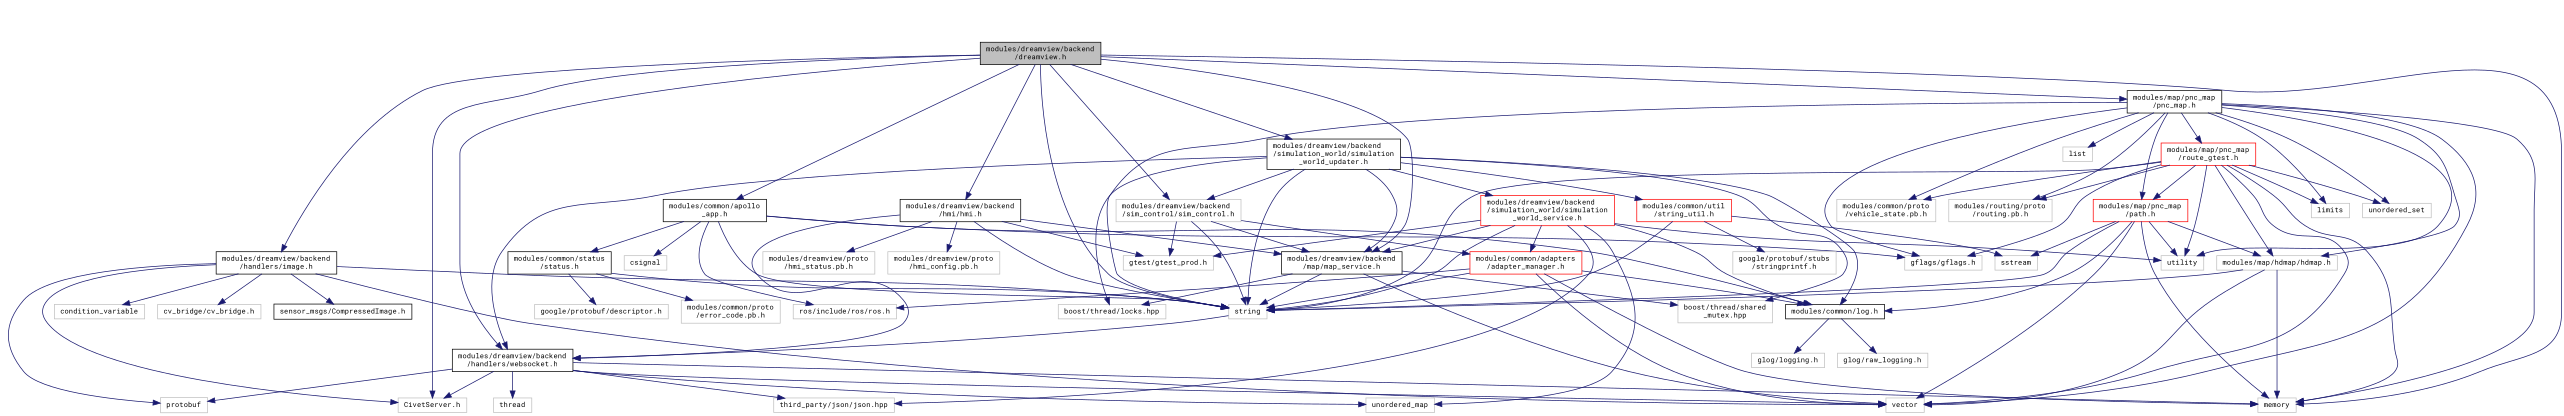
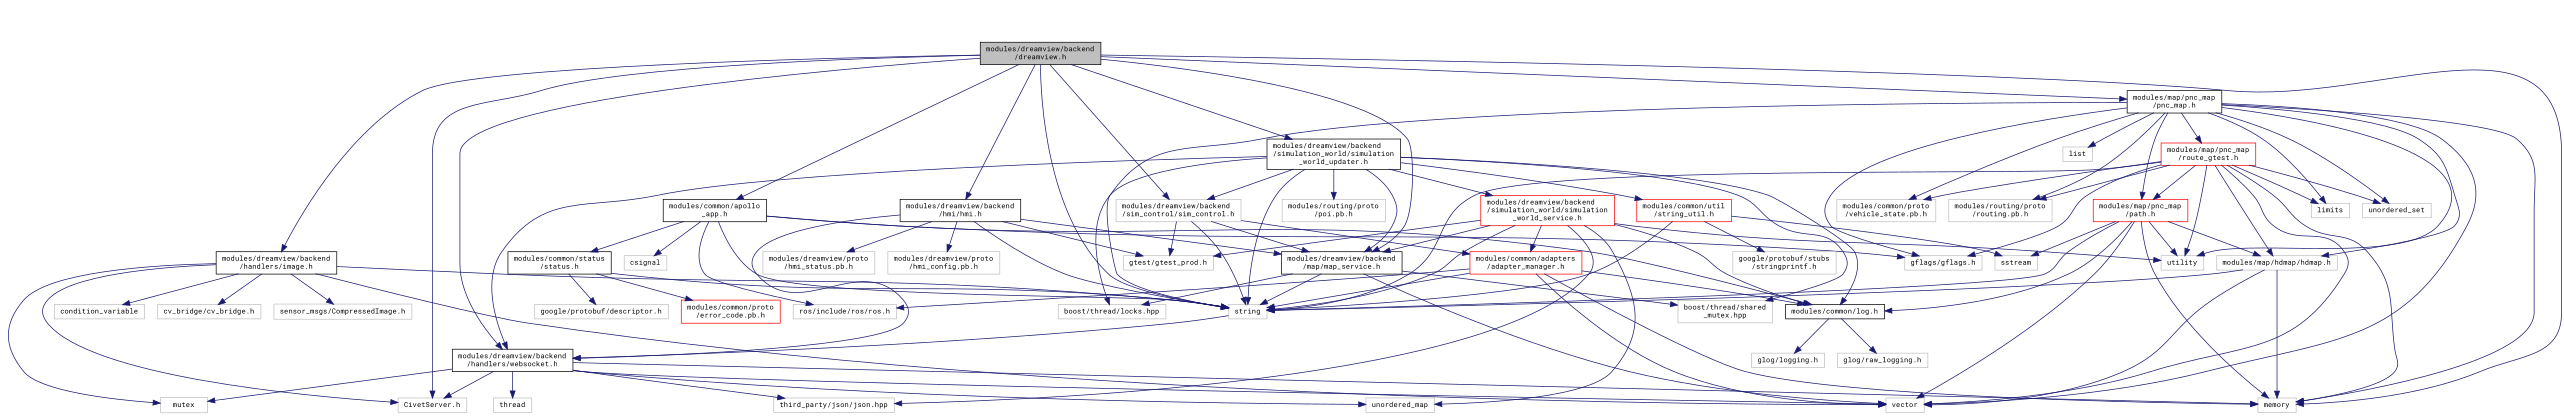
none -> (1334, 211)
(343, 312) -> (343, 312)
(731, 312) -> (731, 312)
(184, 405) -> (184, 405)
